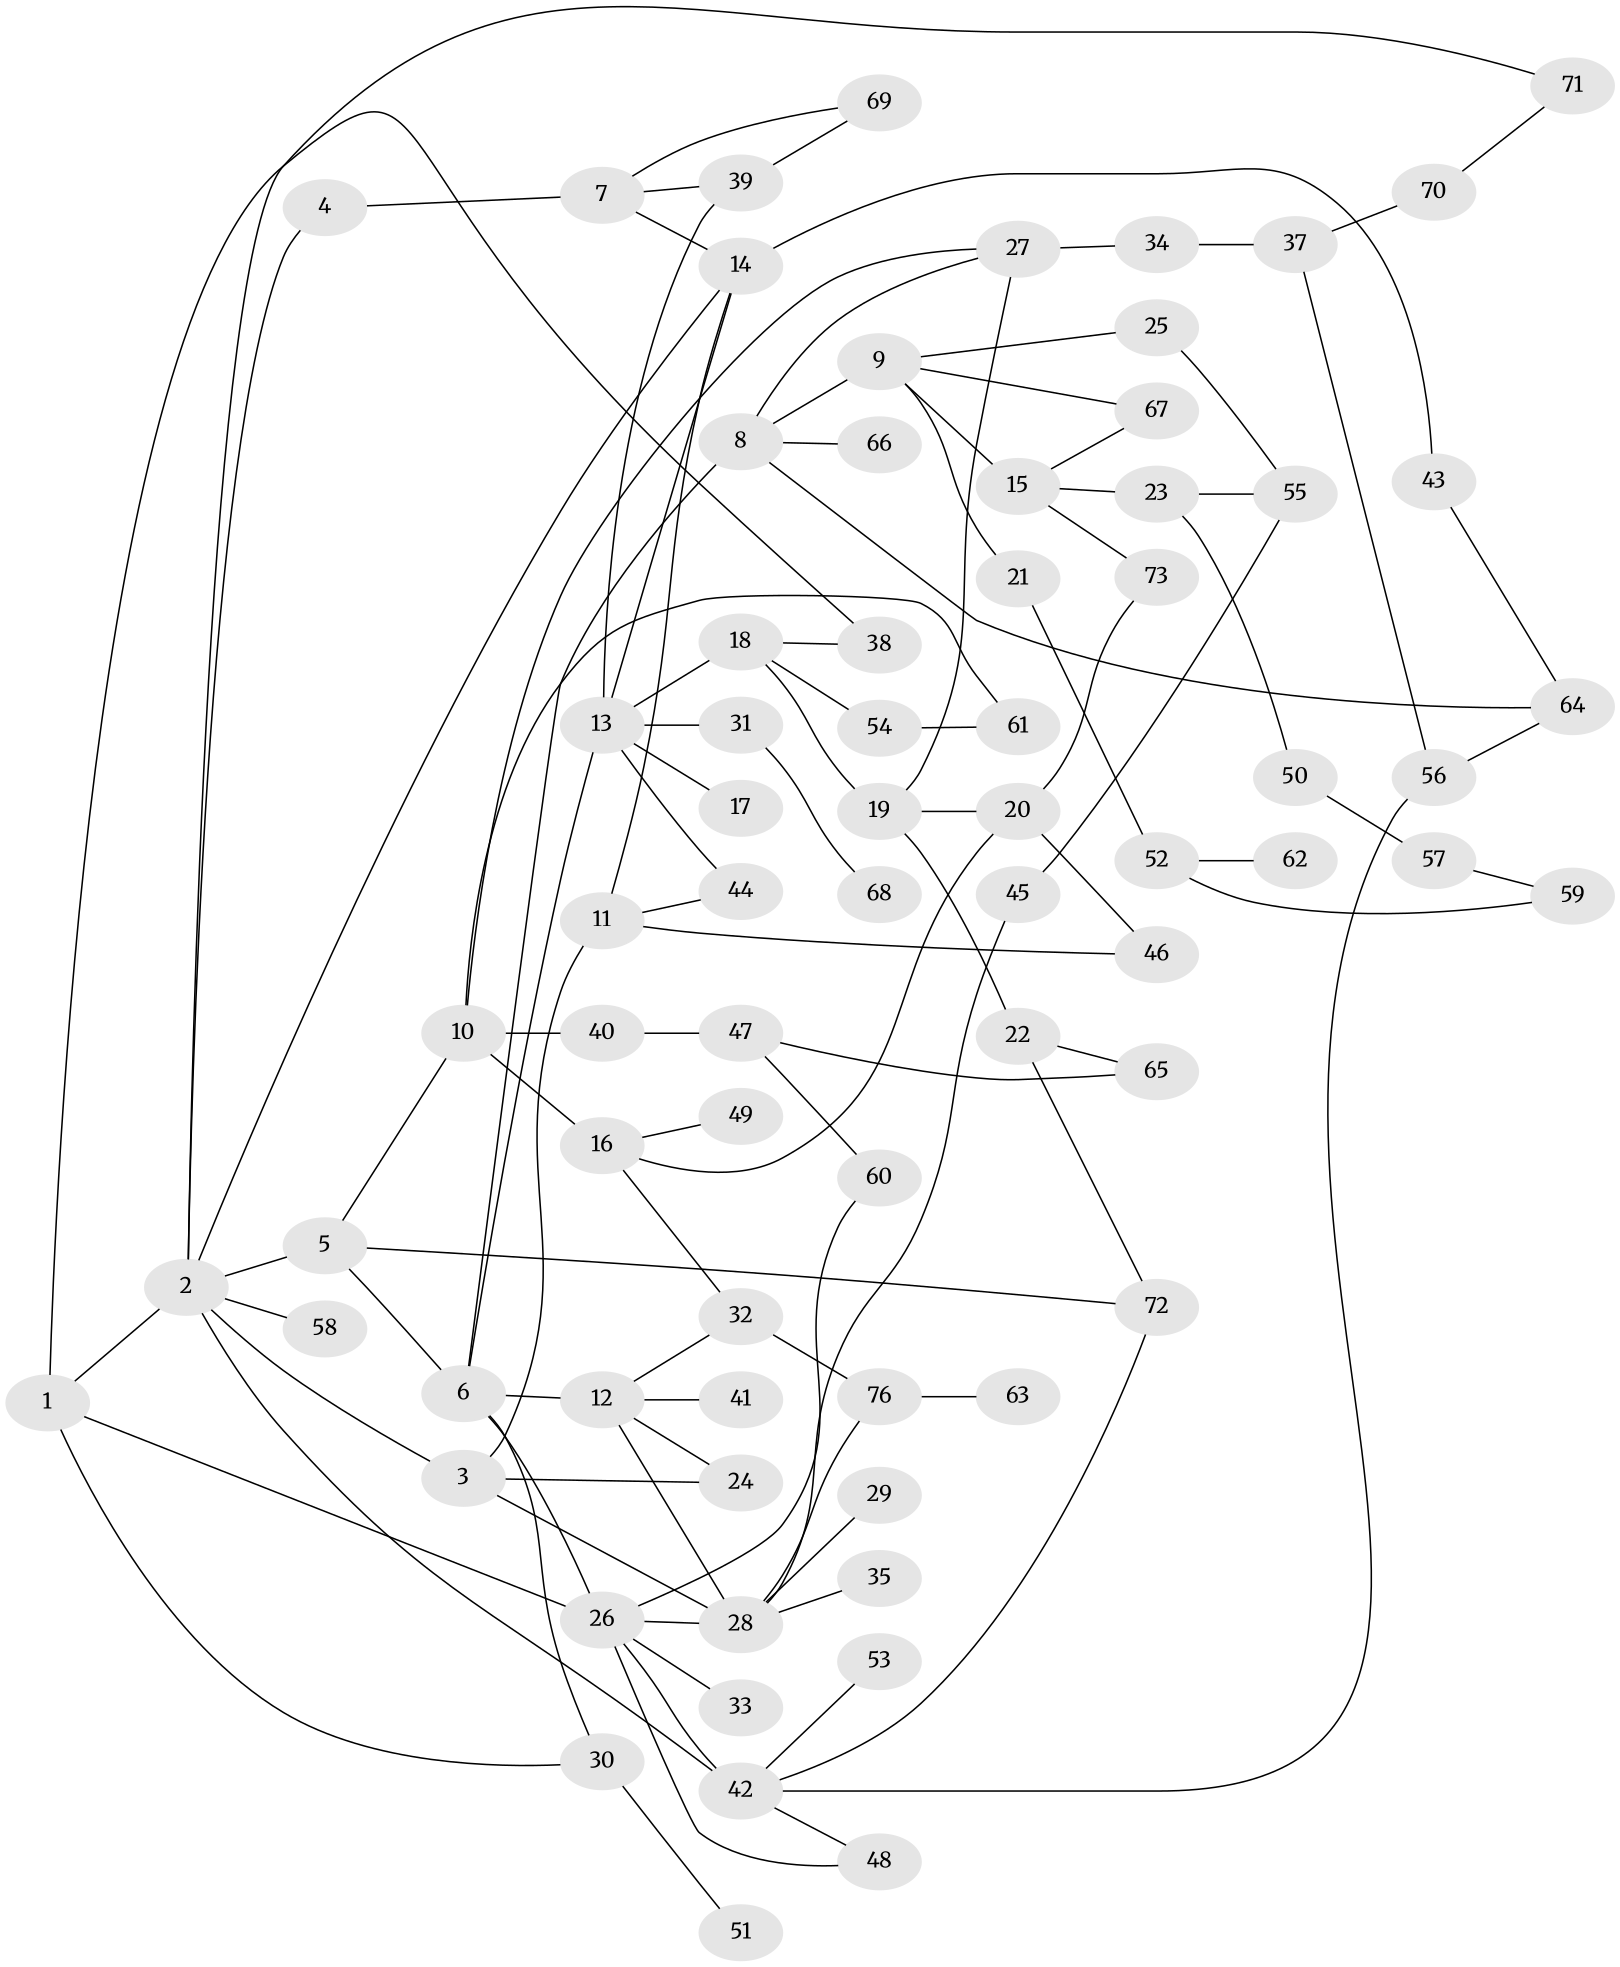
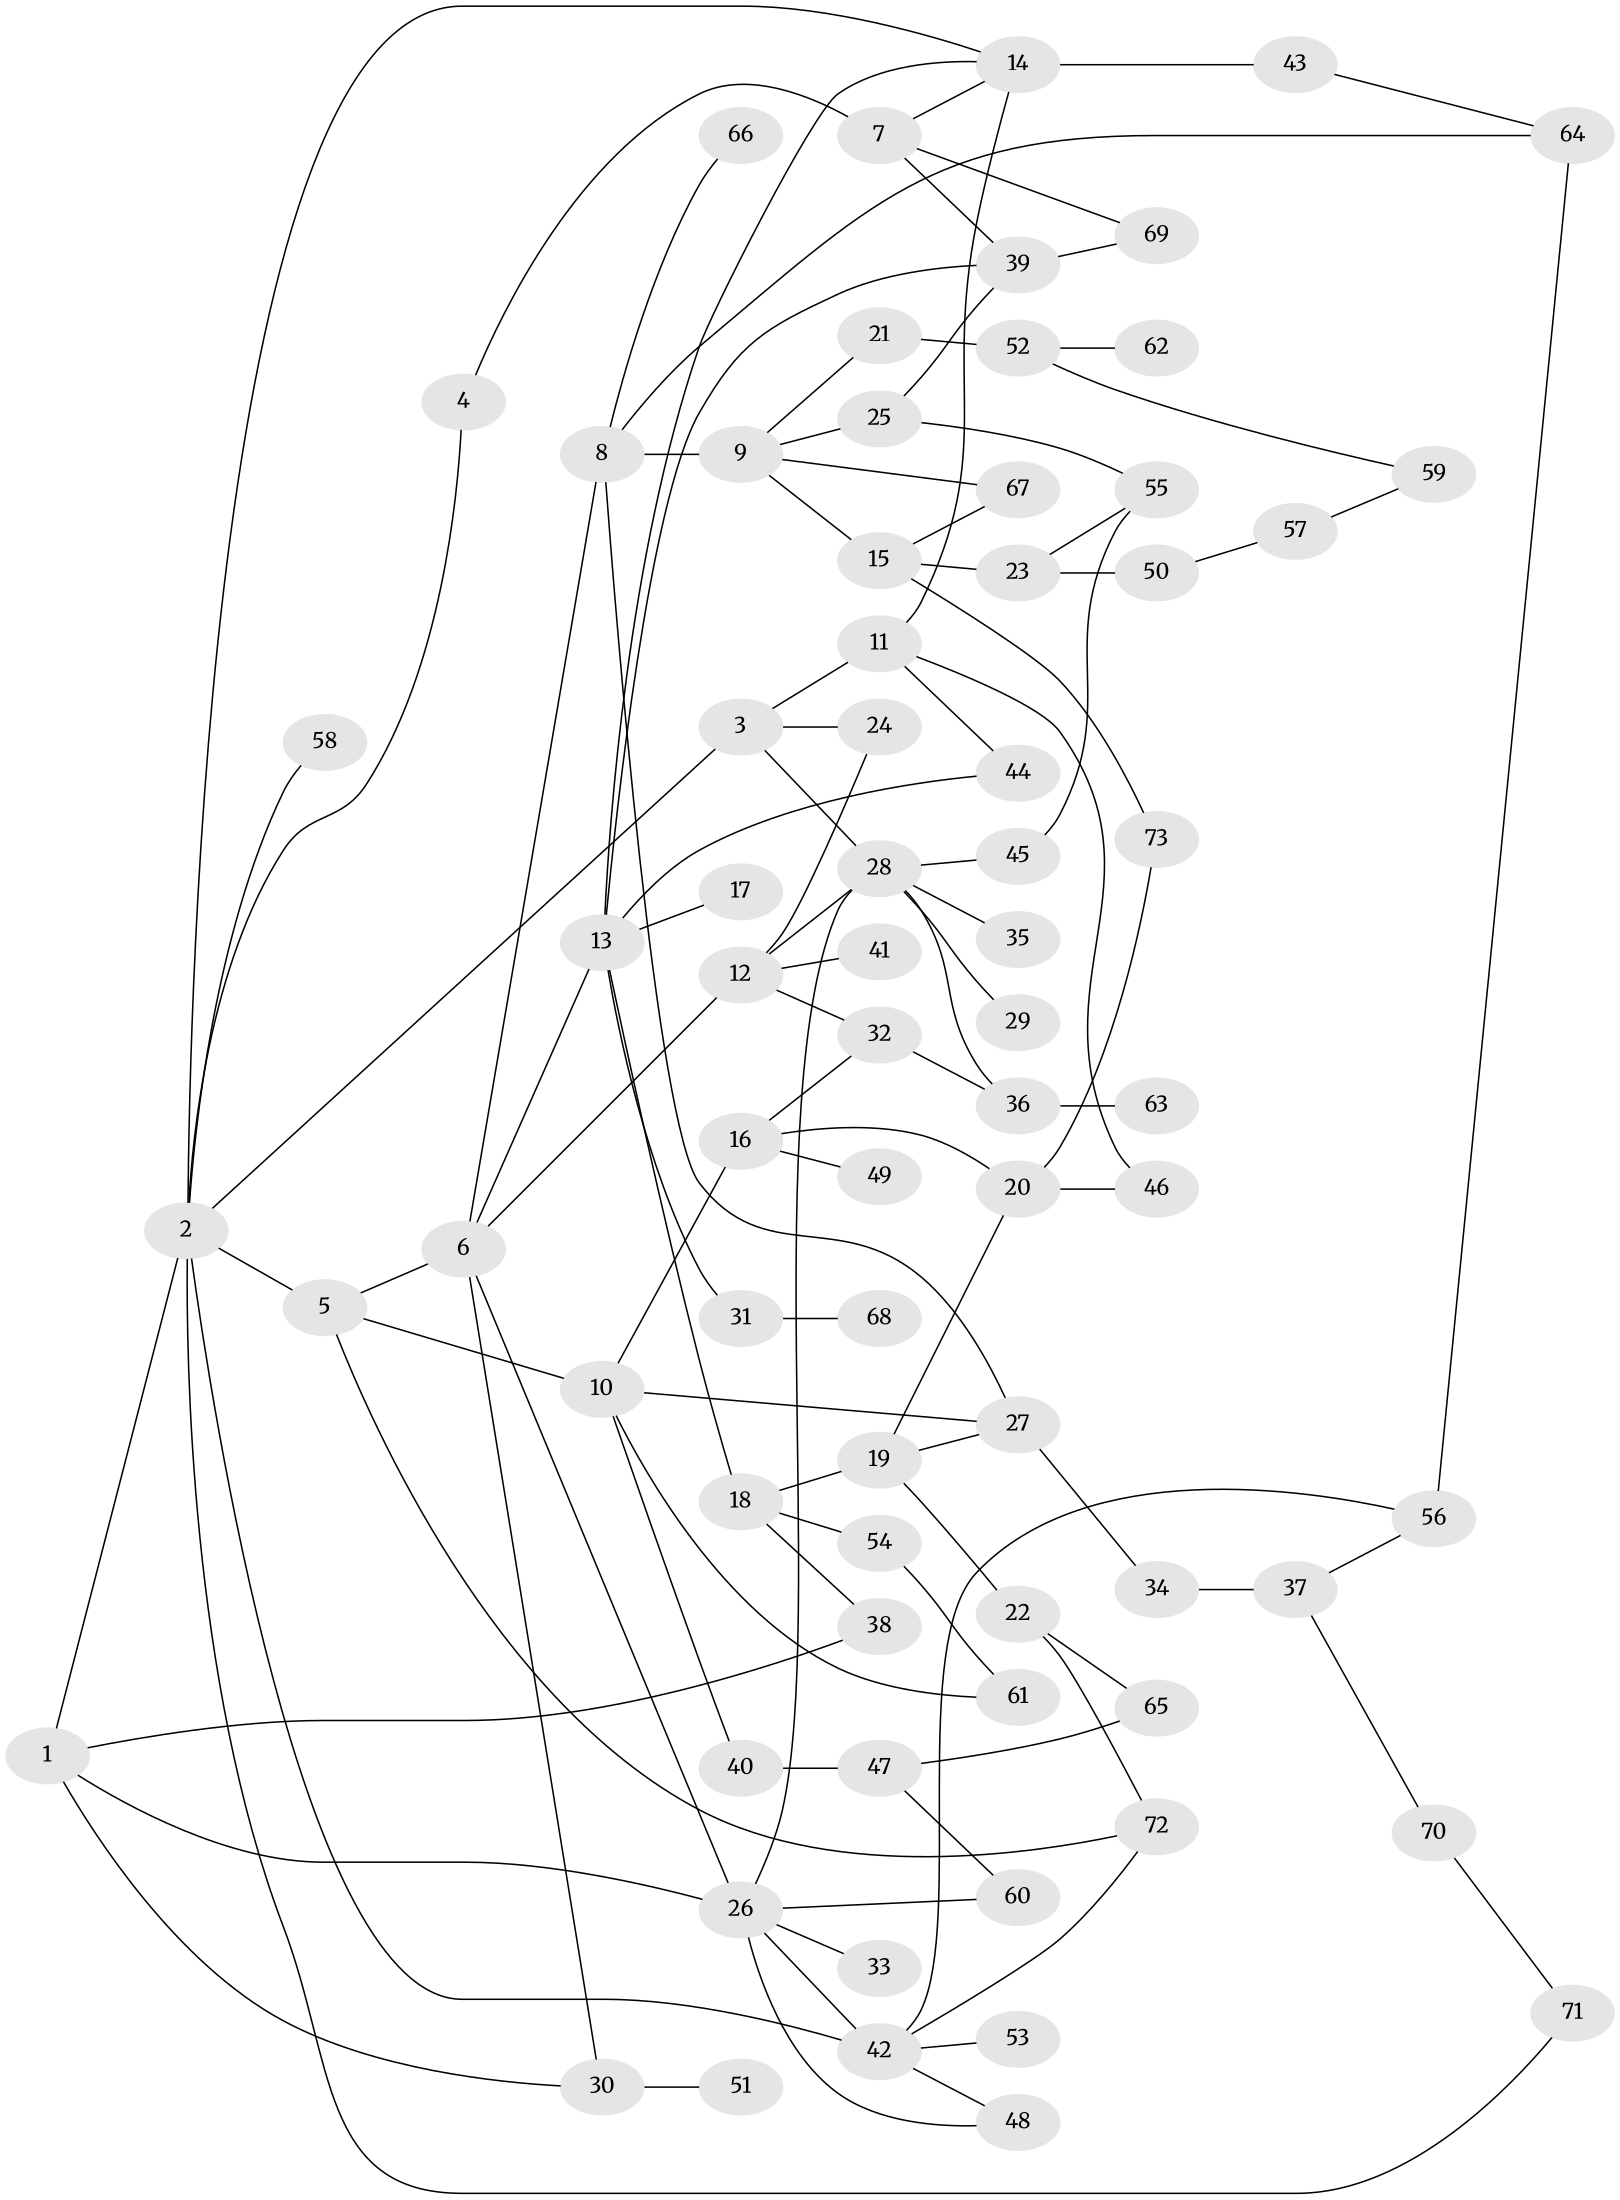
none -> (941, 353)
(879, 1397) -> (1018, 1106)
